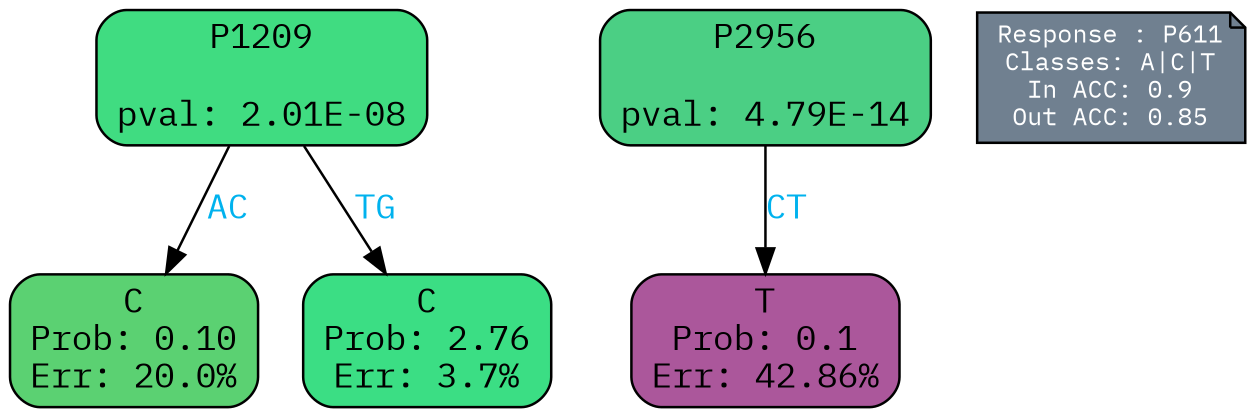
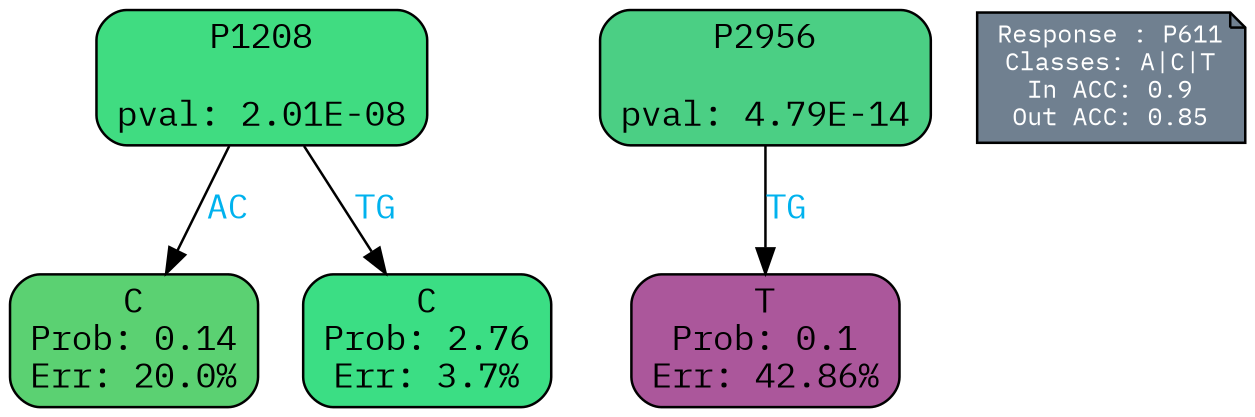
(262, 78) -> (262, 78)
(787, 209) -> (787, 209)
(134, 341) -> (134, 341)
